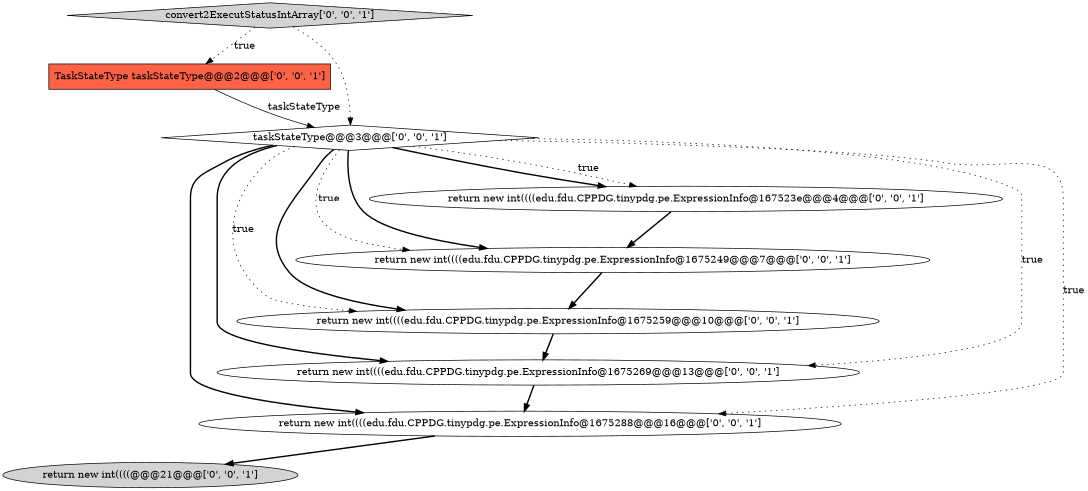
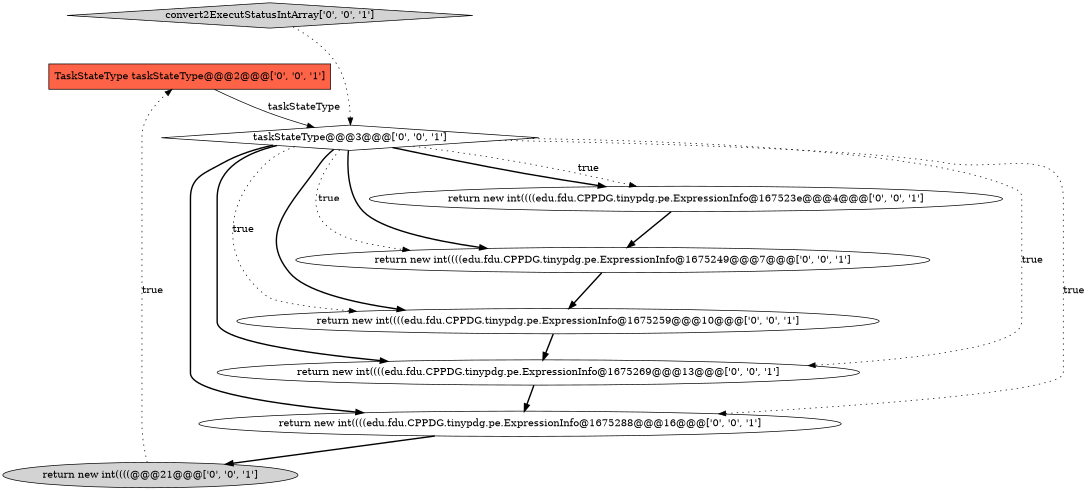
(233, 43) -> (142, 274)
